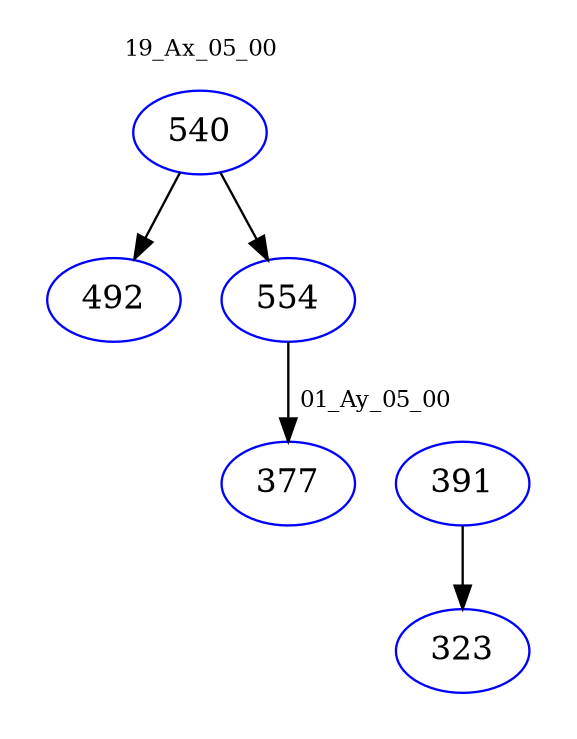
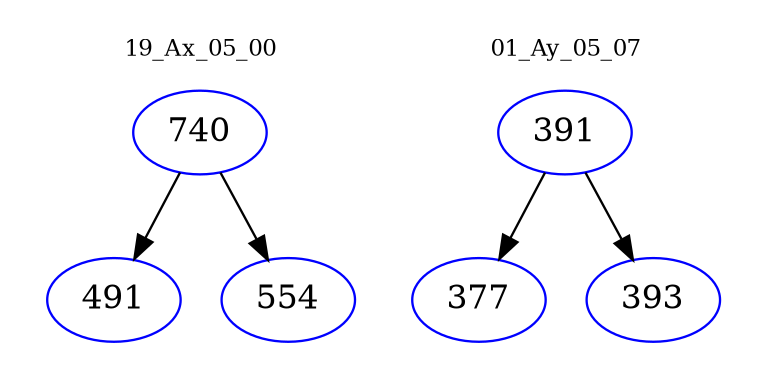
(200, 133) -> (200, 133)
(114, 300) -> (114, 300)
(288, 393) -> (528, 205)
(375, 401) -> (566, 50)
(463, 651) -> (653, 300)
